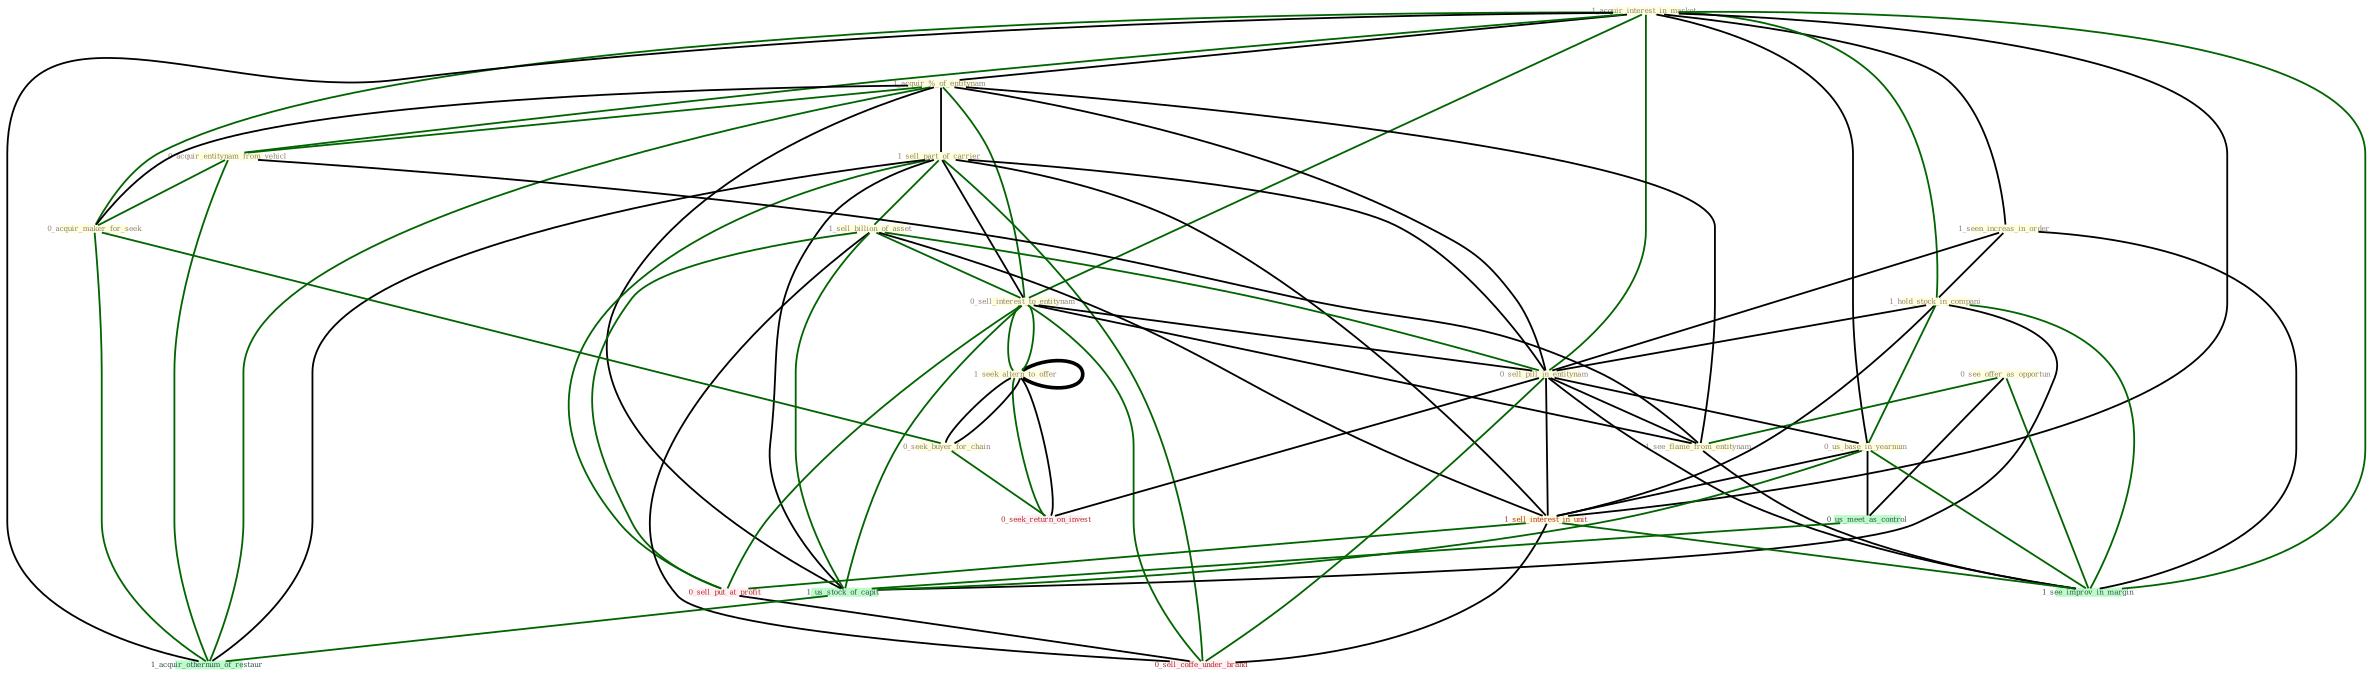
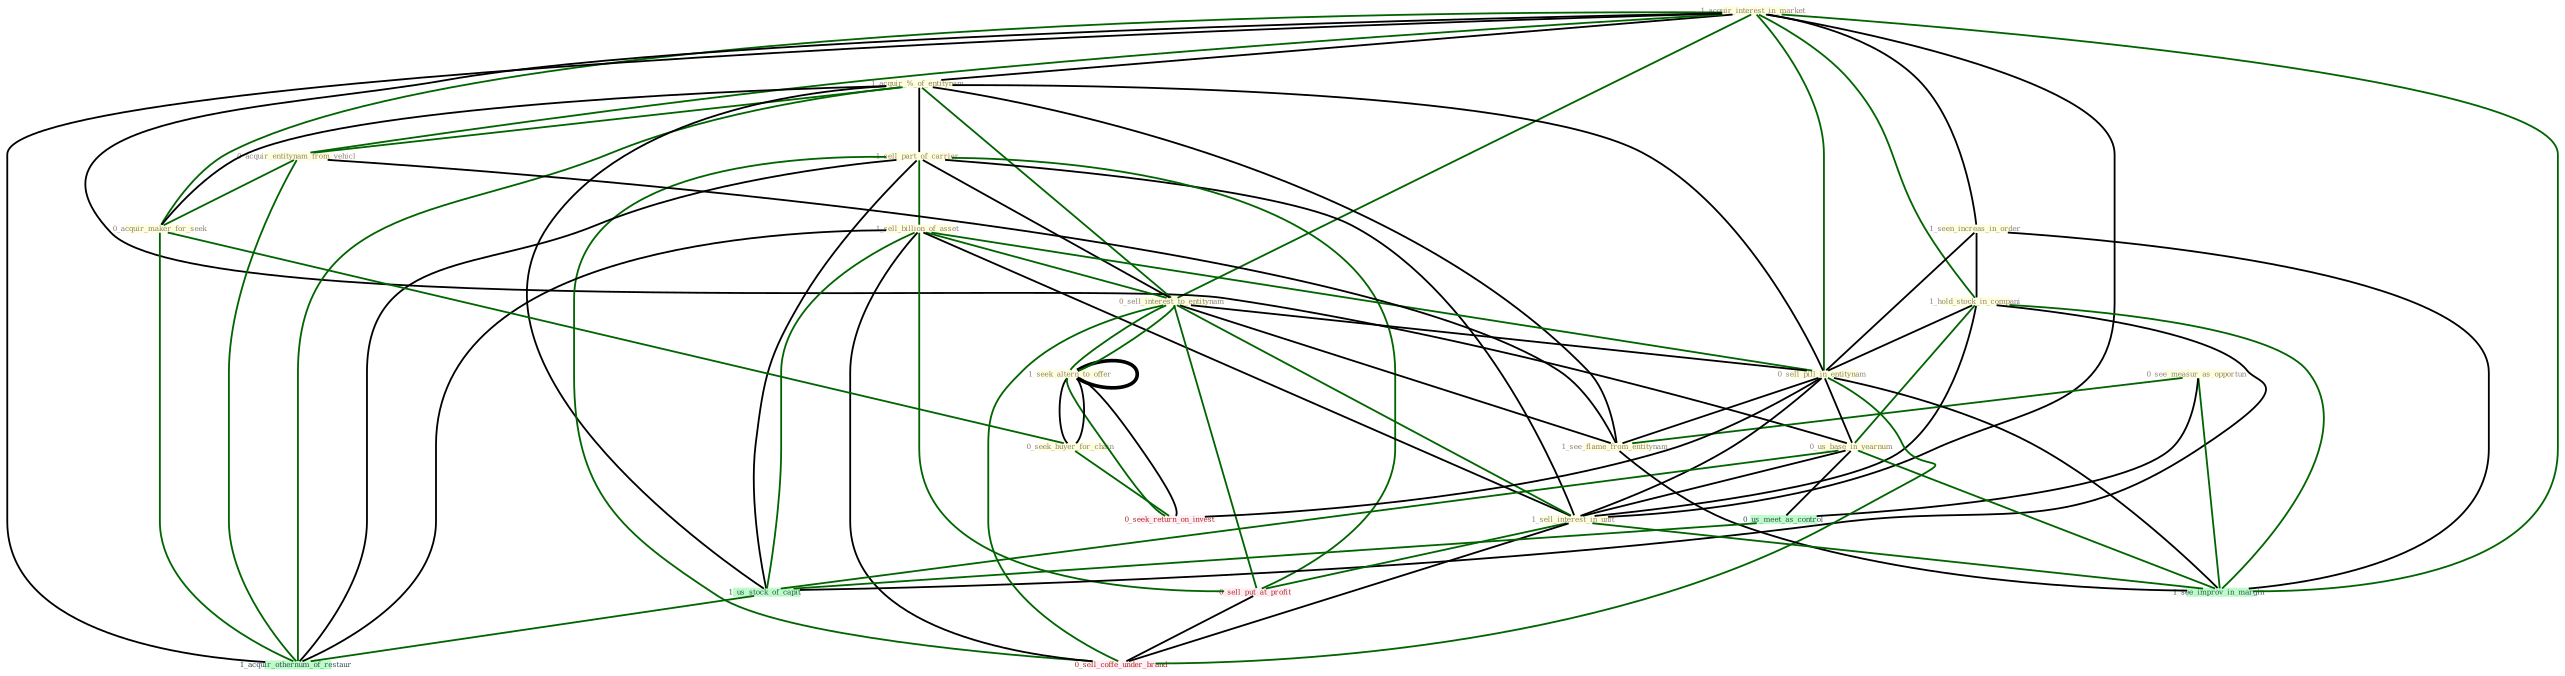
(1288, 196) -> none
none -> (492, 328)
(2006, 374) -> (2198, 374)
(912, 424) -> (1374, 410)
(1548, 520) -> (1575, 520)
